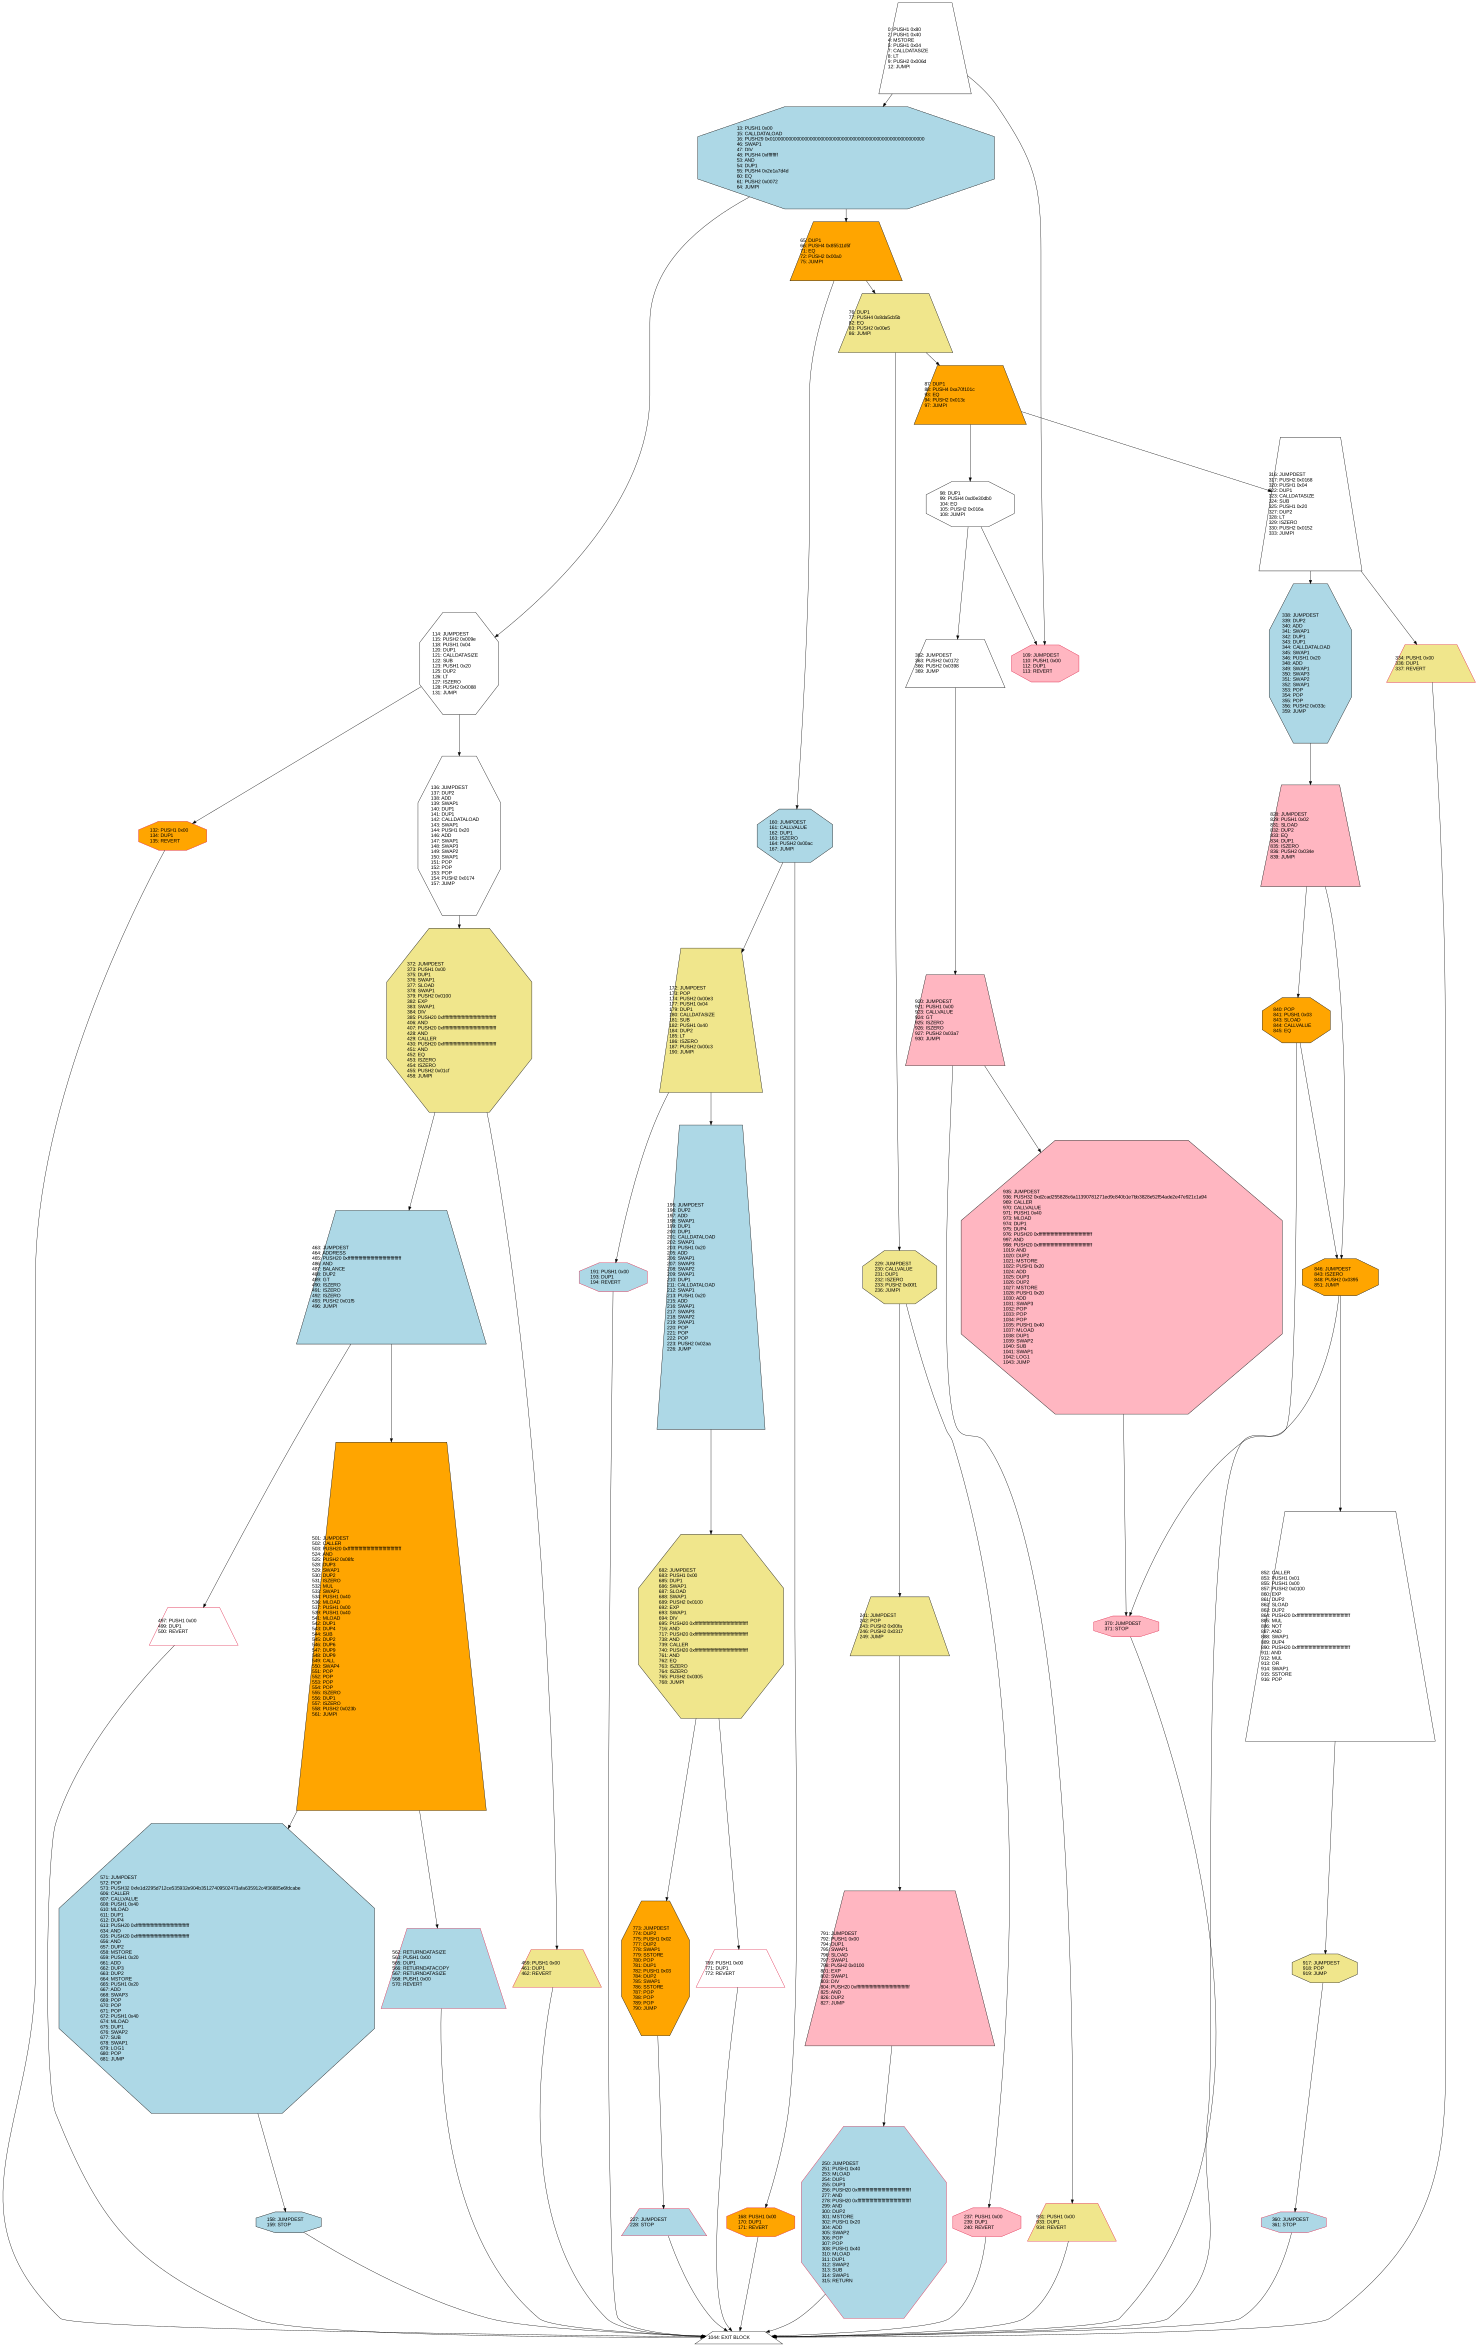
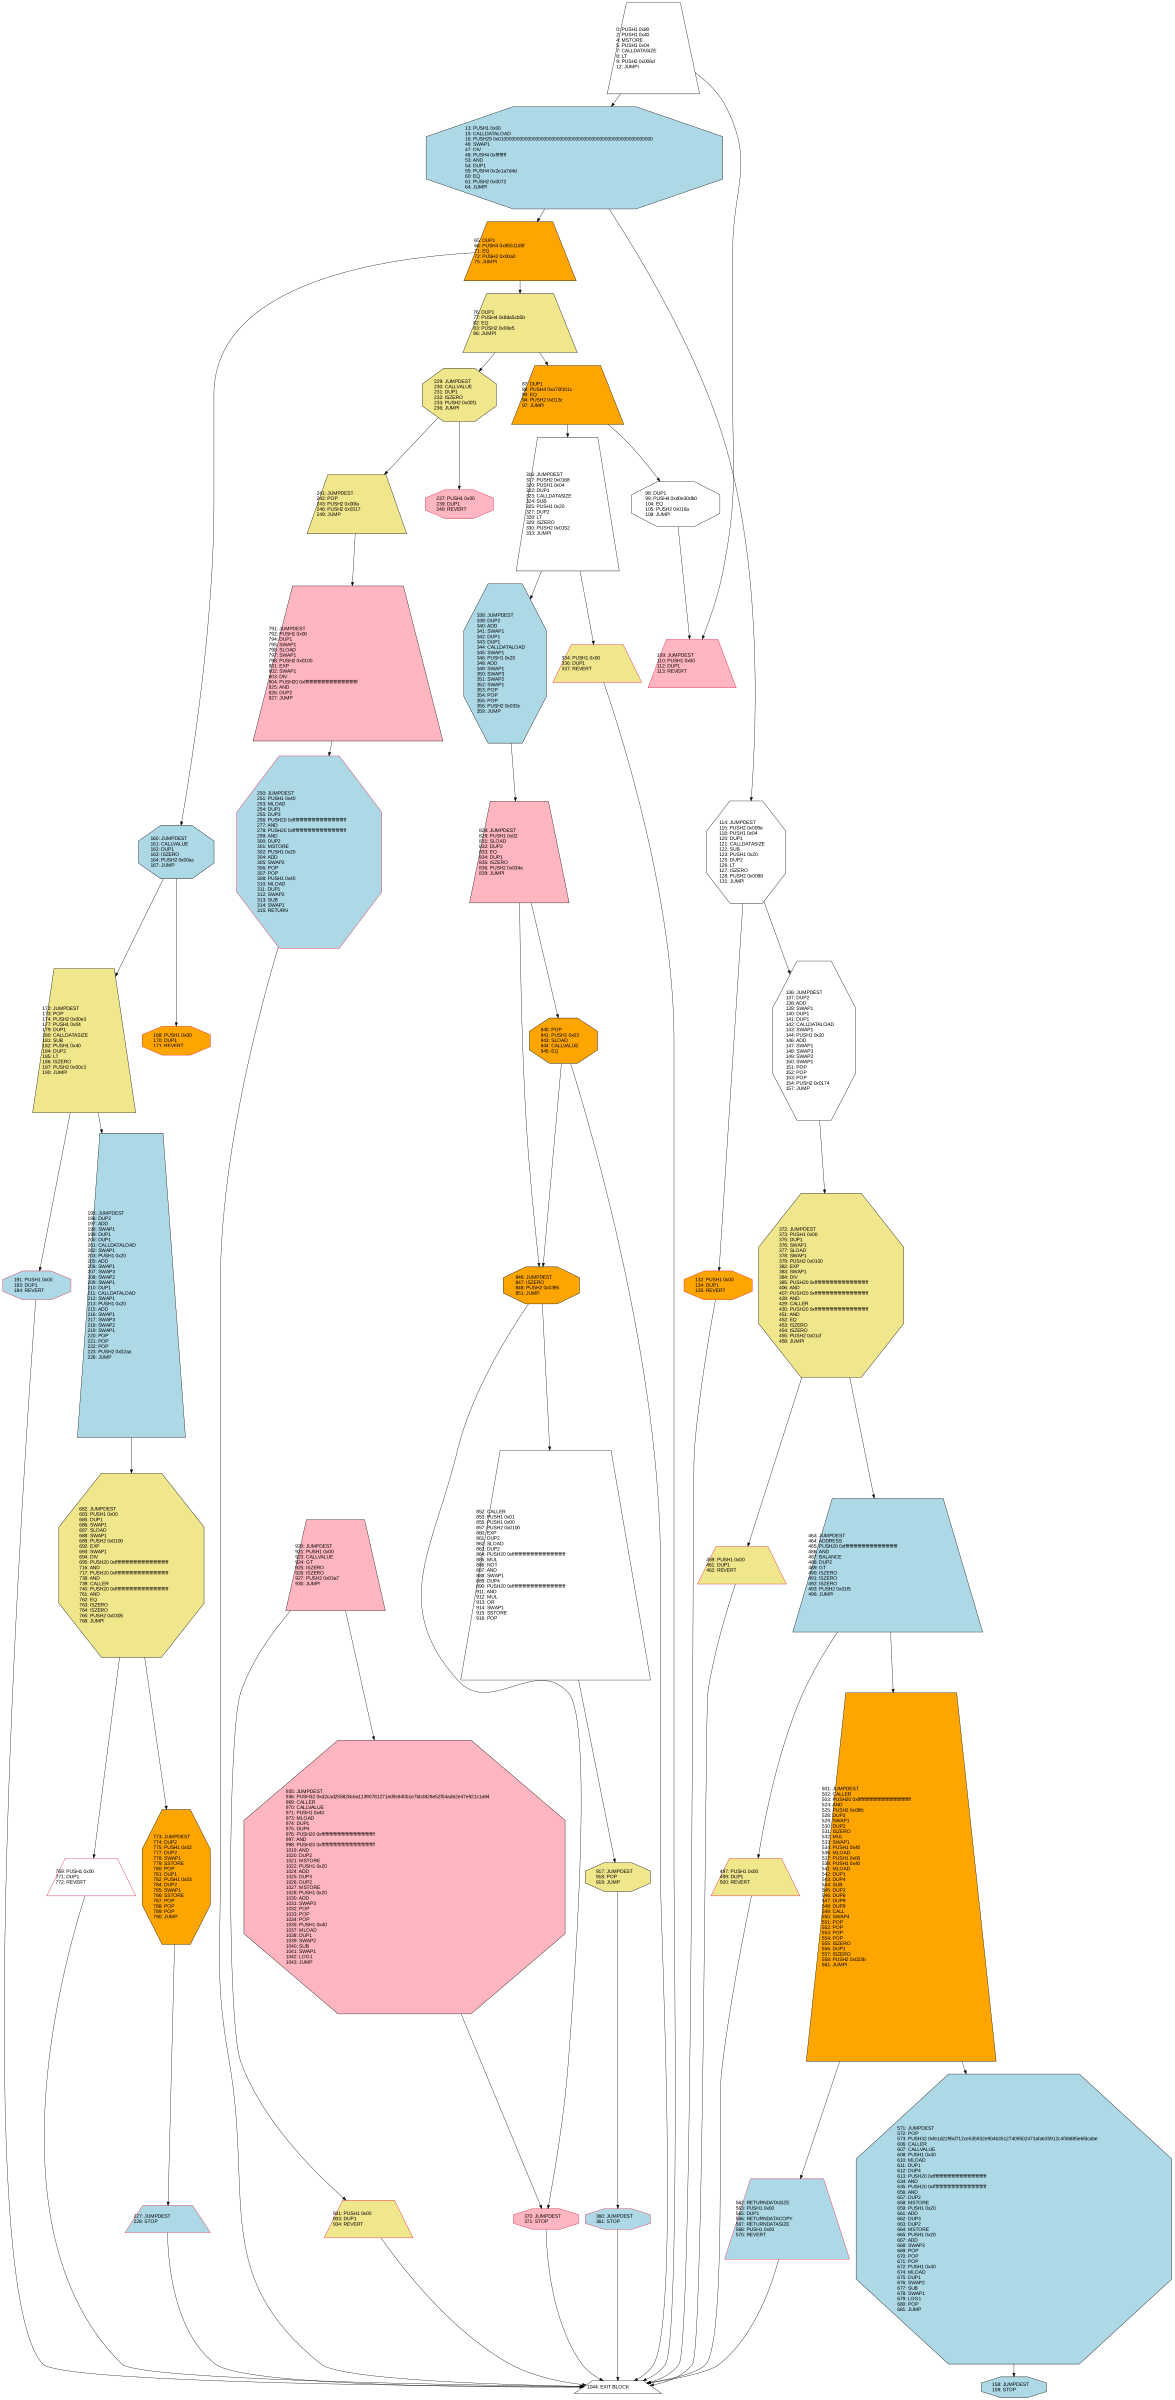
(955, 663) -> none
(1045, 663) -> (692, 663)
(1340, 1277) -> (541, 1285)
(194, 1626) -> (755, 1877)
(749, 2282) -> none
(493, 2319) -> none
(909, 2327) -> none
